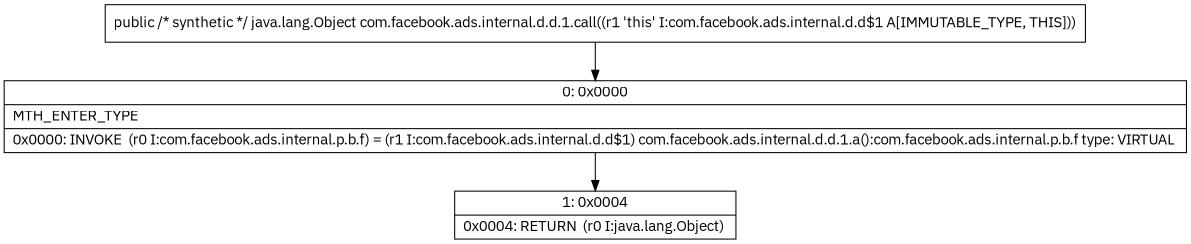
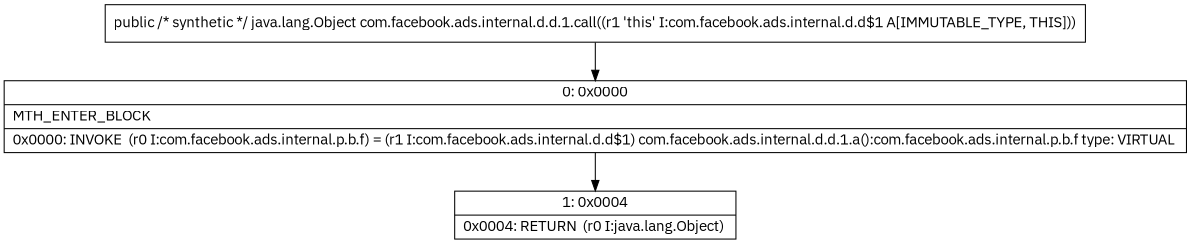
(76, 116) -> (82, 116)
